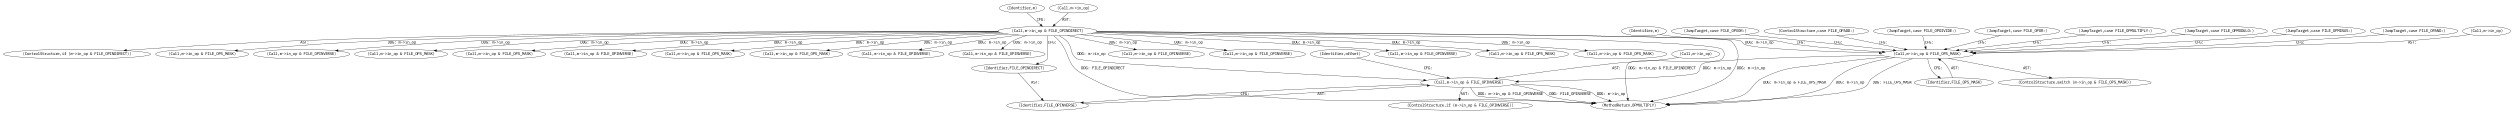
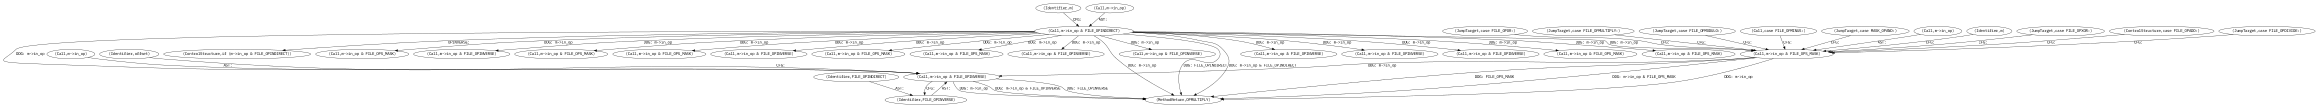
(2319, 31) -> (1779, 31)
(2414, 31) -> (1865, 31)
(306, 43) -> (460, 43)
(1048, 53) -> none
(1954, 83) -> none
(2075, 83) -> none
(1460, 106) -> none
